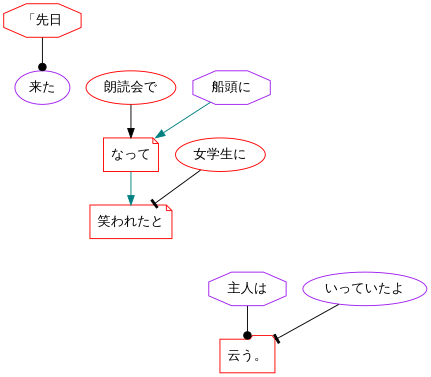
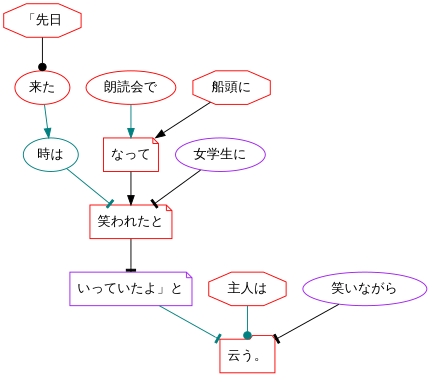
(42, 88) -> (42, 88)
(232, 88) -> (232, 88)
(131, 117) -> (131, 117)
(187, 117) -> (187, 117)
none -> (51, 155)
(220, 155) -> (220, 155)
(131, 184) -> (131, 184)
none -> (131, 289)
(247, 289) -> (247, 289)
(365, 289) -> (365, 289)
(247, 319) -> (247, 319)
